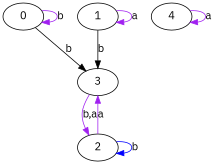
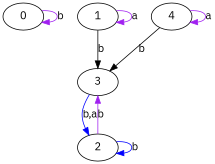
(58, 47) -> (138, 47)
(82, 111) -> (82, 111)
(101, 115) -> (101, 115)
